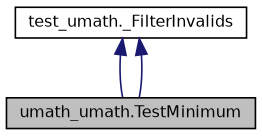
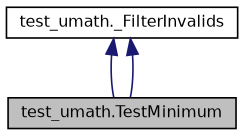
(131, 113) -> (122, 113)
